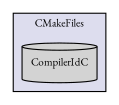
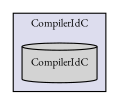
(60, 24) -> (60, 24)
